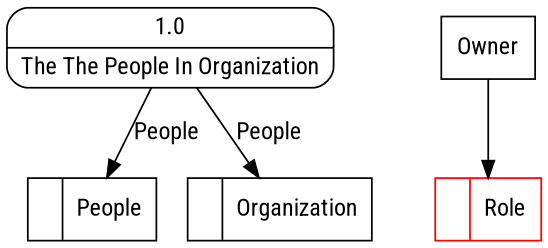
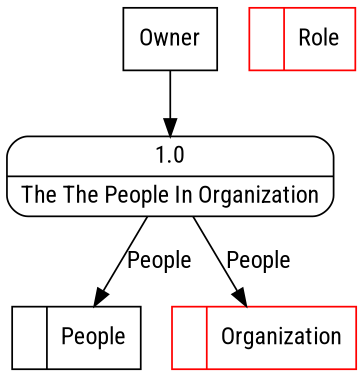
(488, 120) -> (170, 95)
(280, 209) -> (264, 338)
